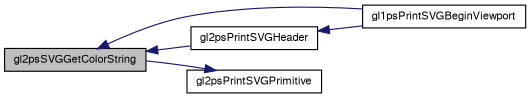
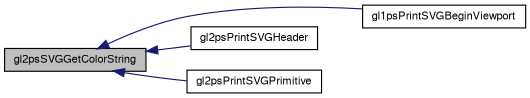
(346, 28) -> none
(176, 64) -> (156, 77)
